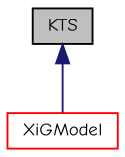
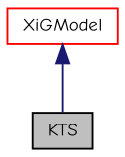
(63, 88) -> (63, 88)
